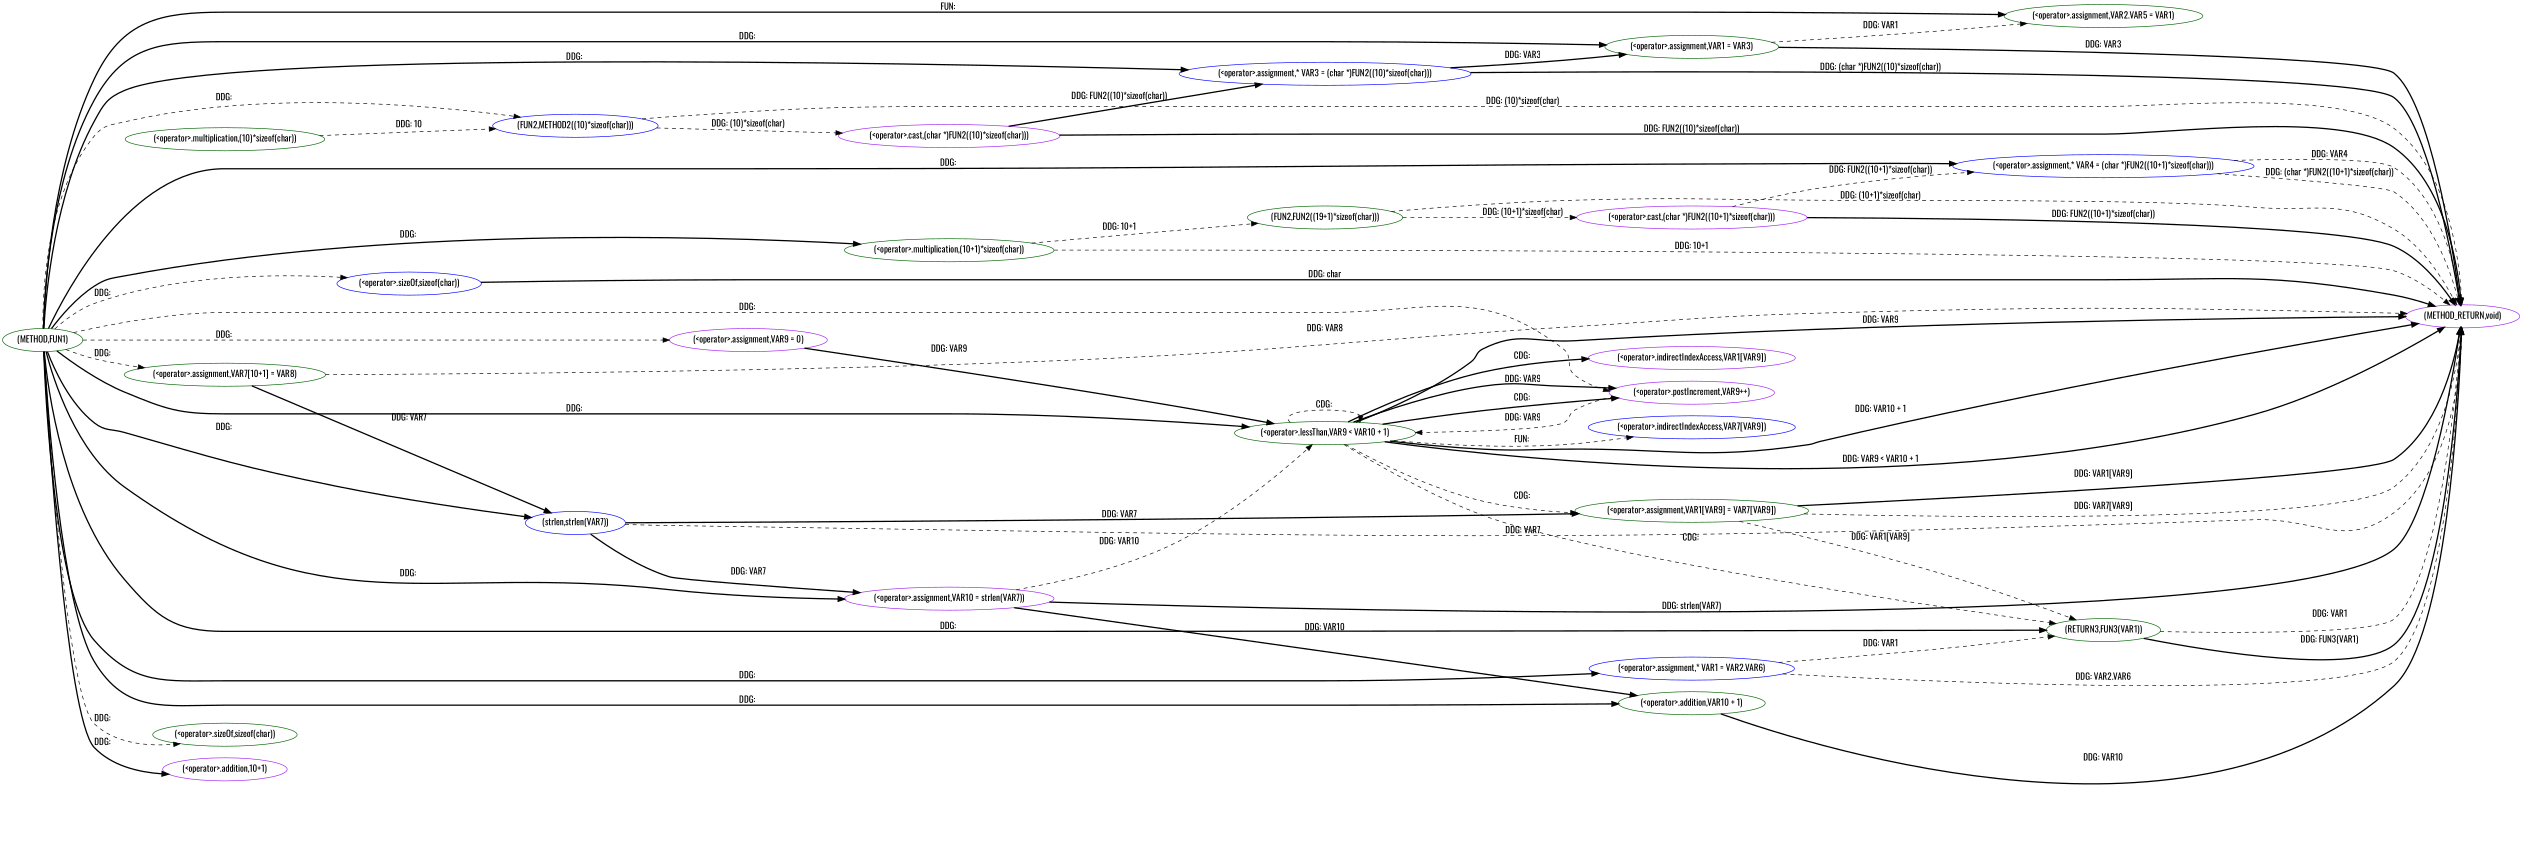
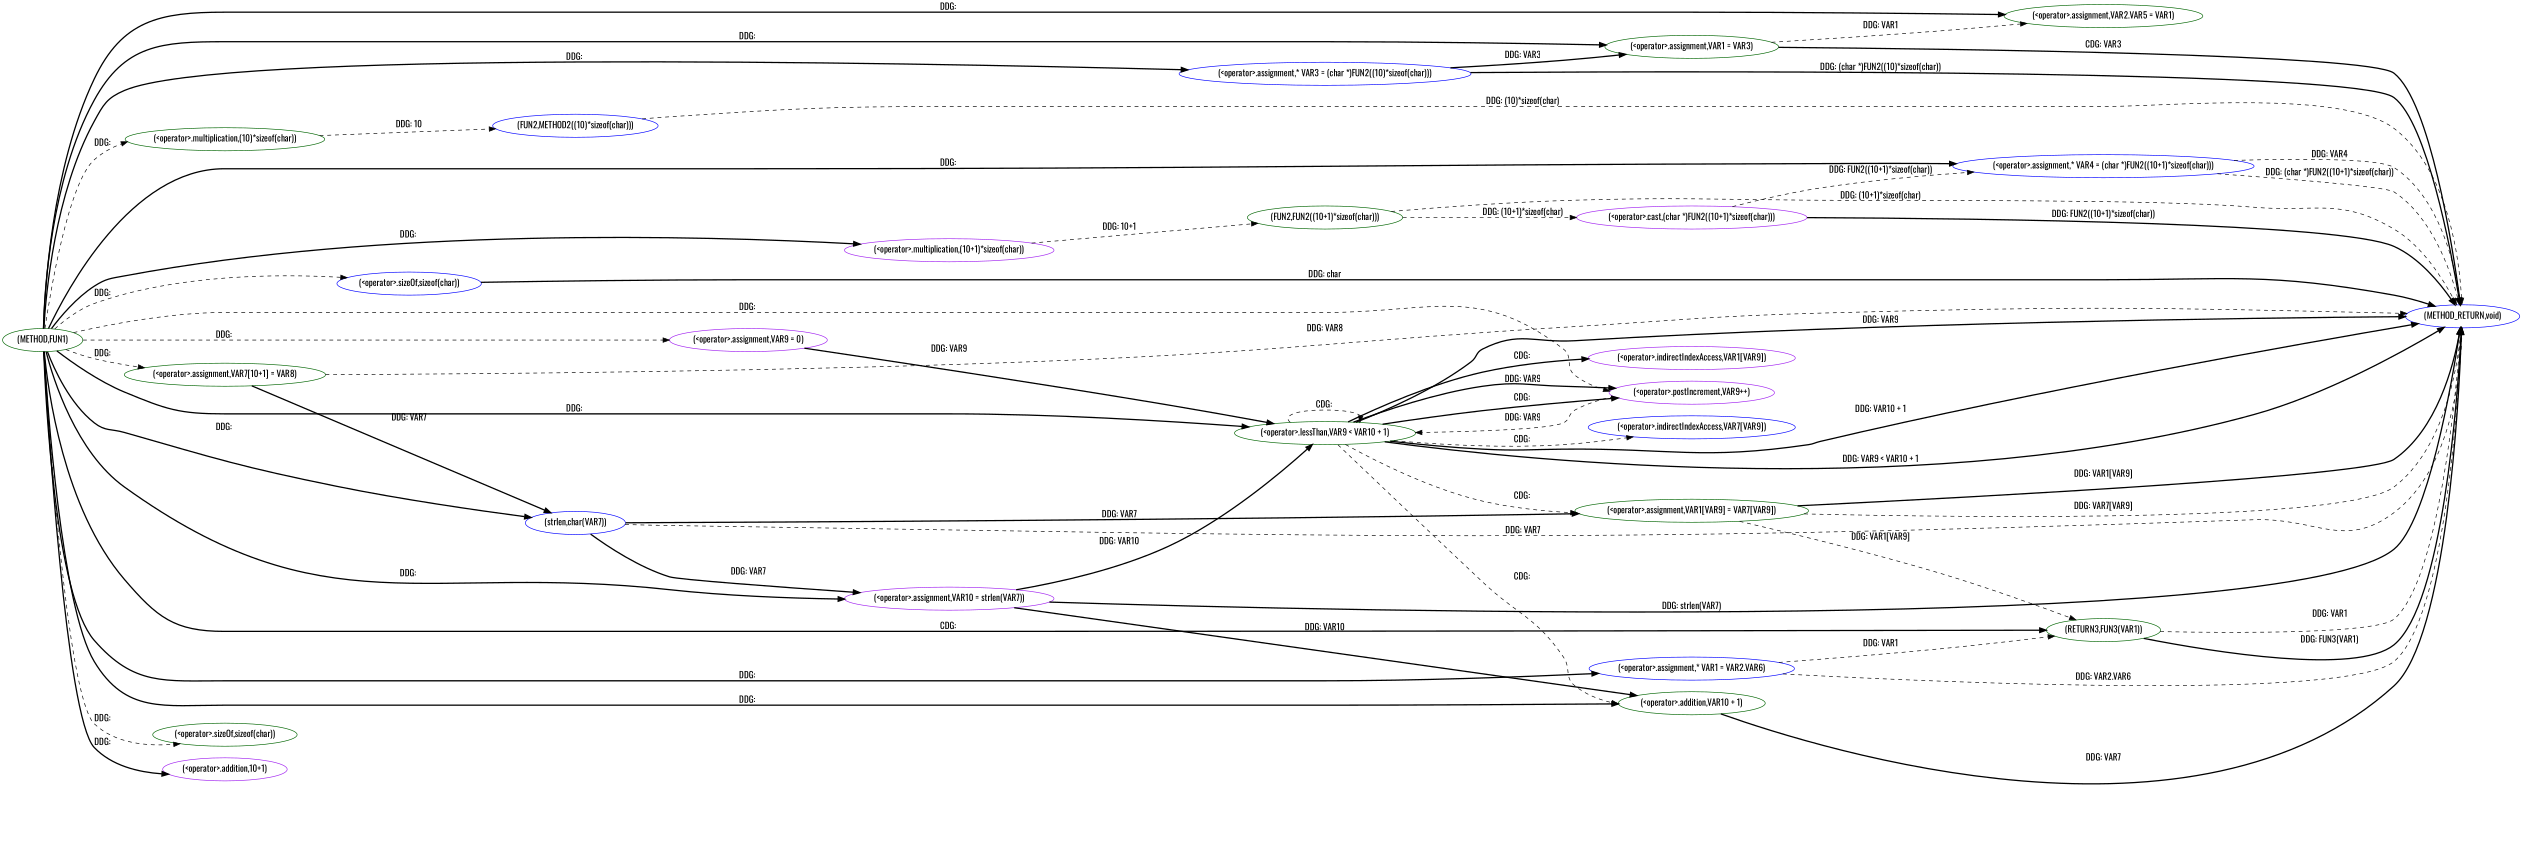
(949, 7) -> (949, 7)
(2103, 45) -> (2103, 45)
(201, 109) -> (65, 226)
(949, 136) -> none
(1325, 218) -> (1325, 218)
(949, 250) -> (949, 250)
(1754, 252) -> none
(2463, 316) -> (2463, 316)
(1523, 440) -> (1523, 440)
(575, 523) -> (575, 523)
(1174, 544) -> (1174, 544)
(1687, 564) -> (1477, 577)
(949, 627) -> (949, 627)
(2103, 758) -> (2103, 758)
